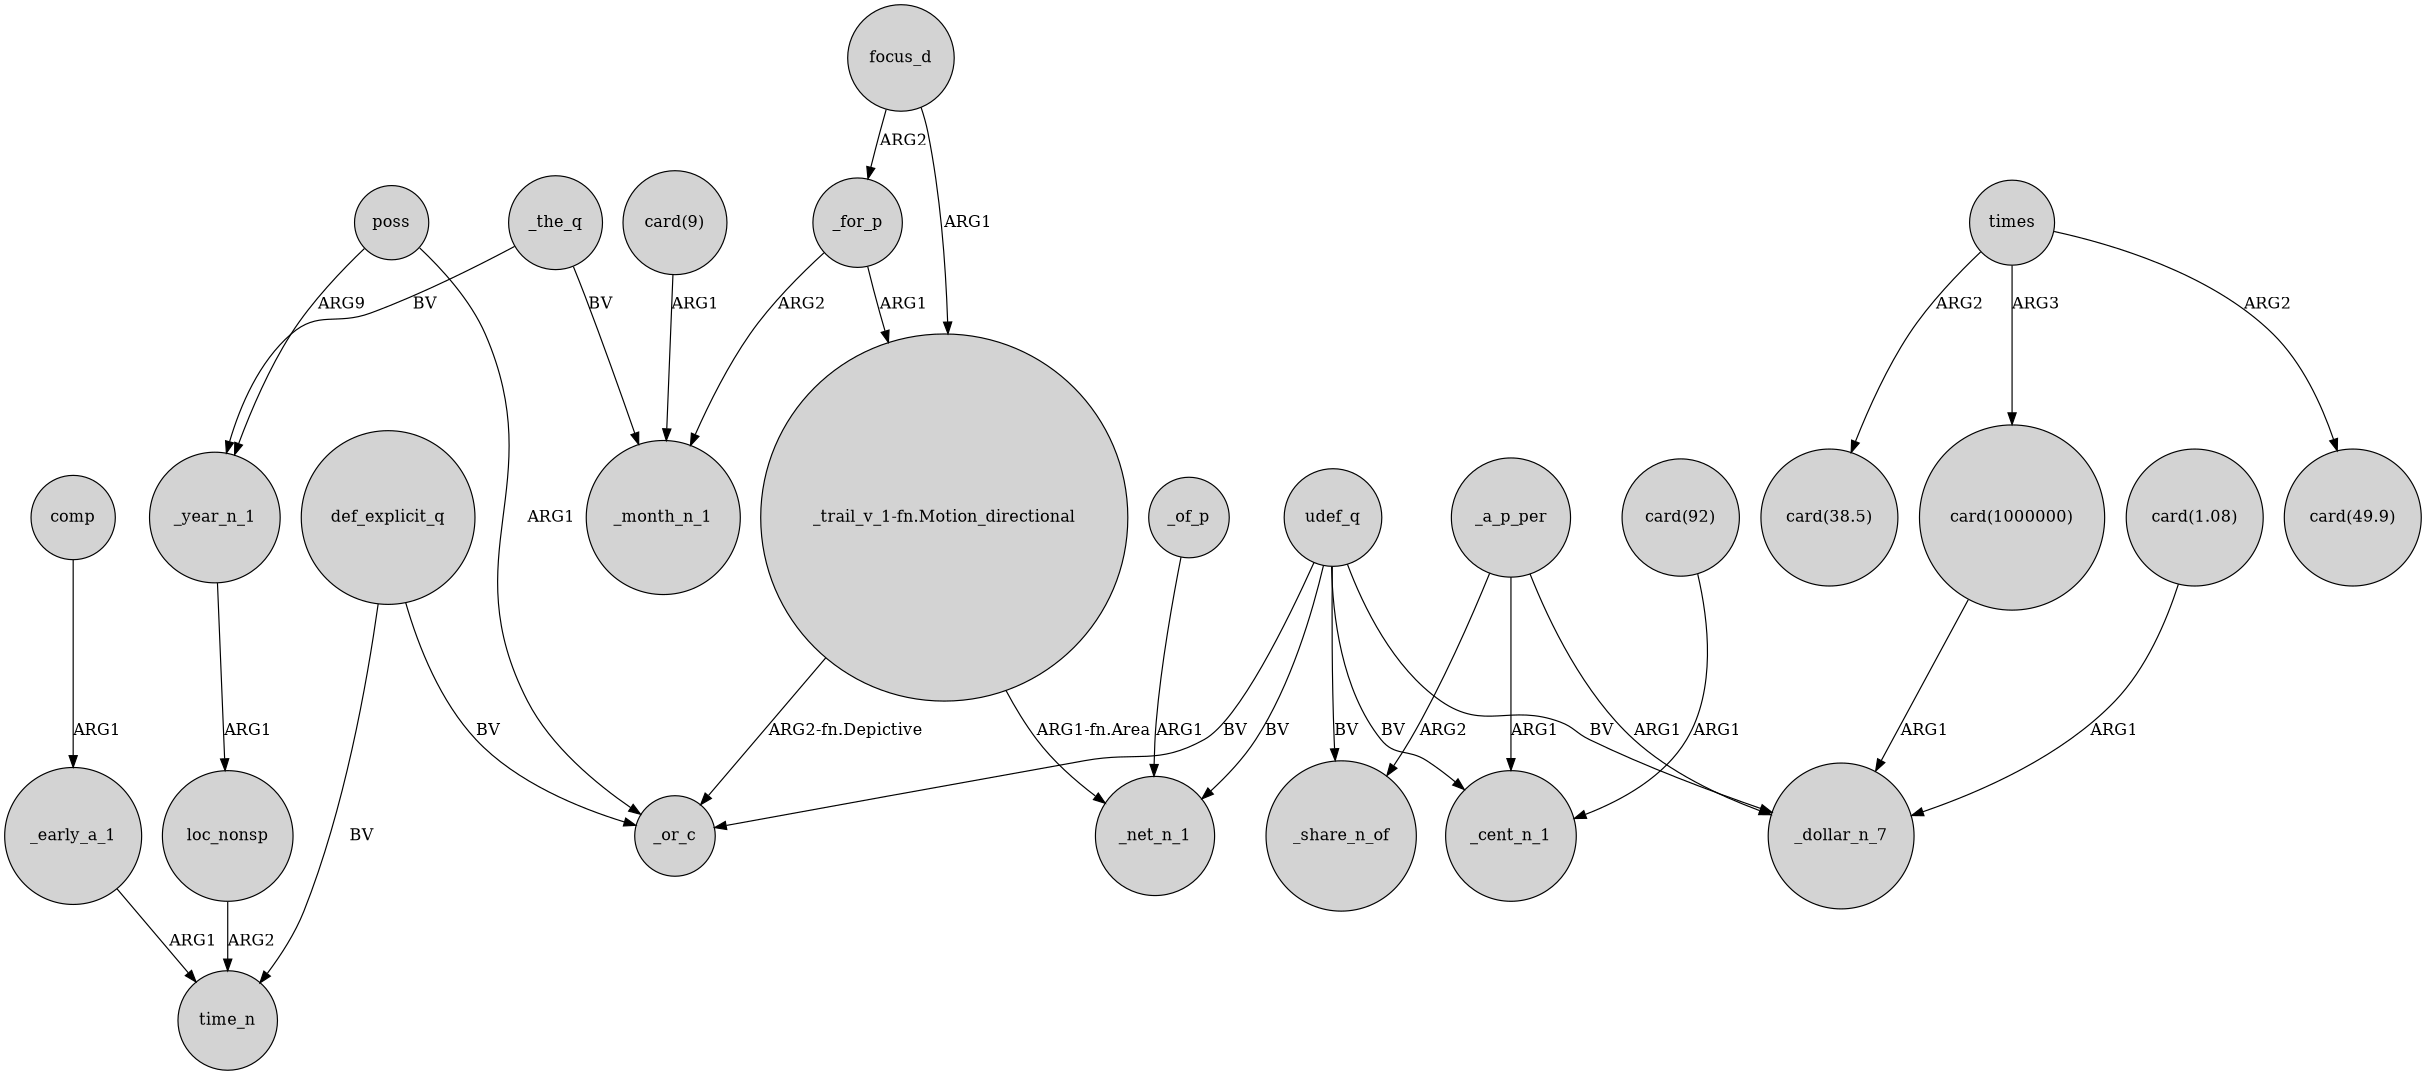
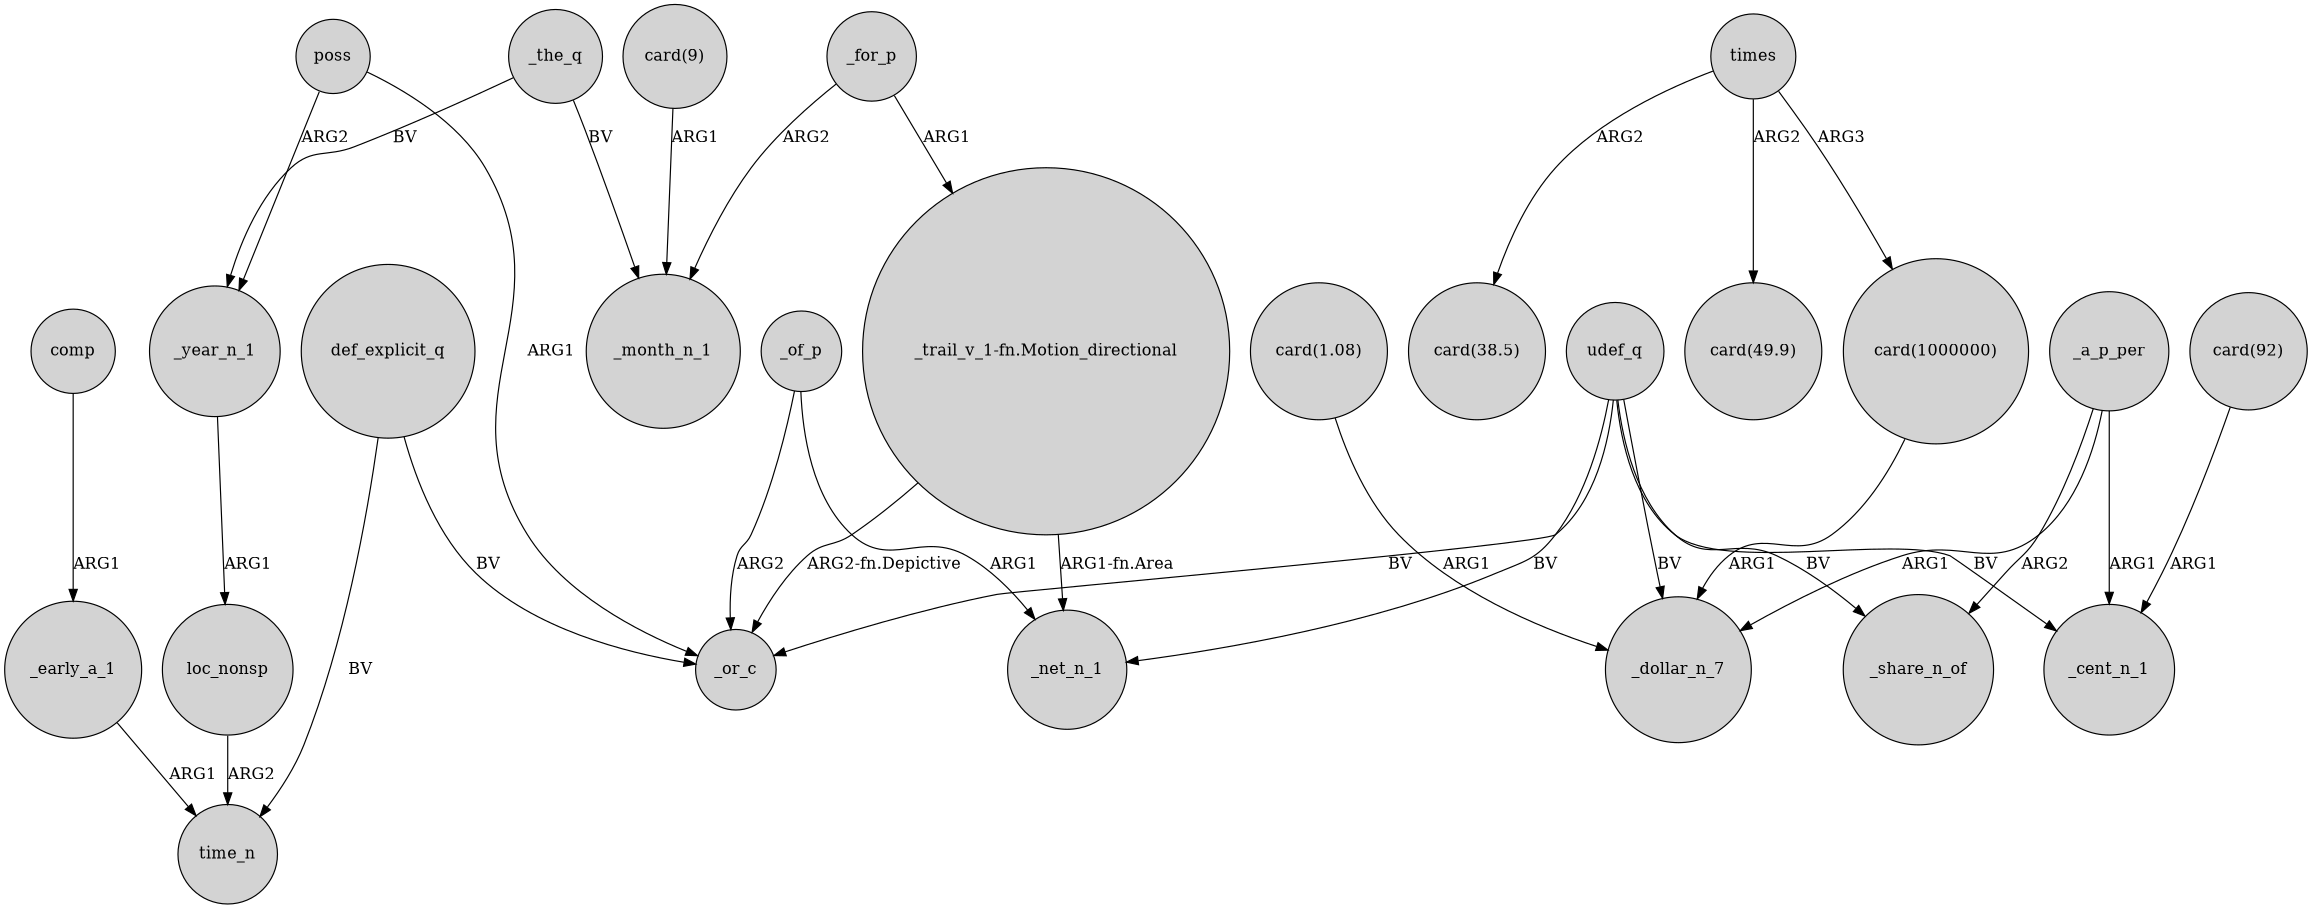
(901, 58) -> none
(342, 304) -> (325, 138)
none -> (763, 506)
